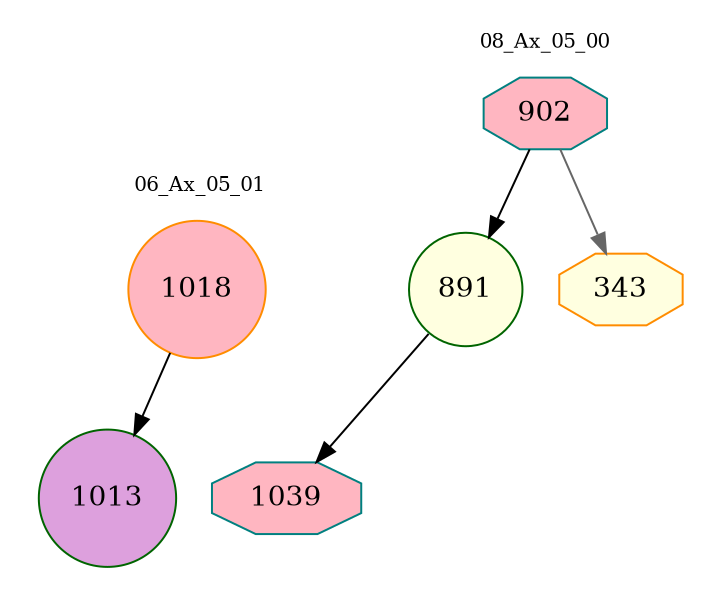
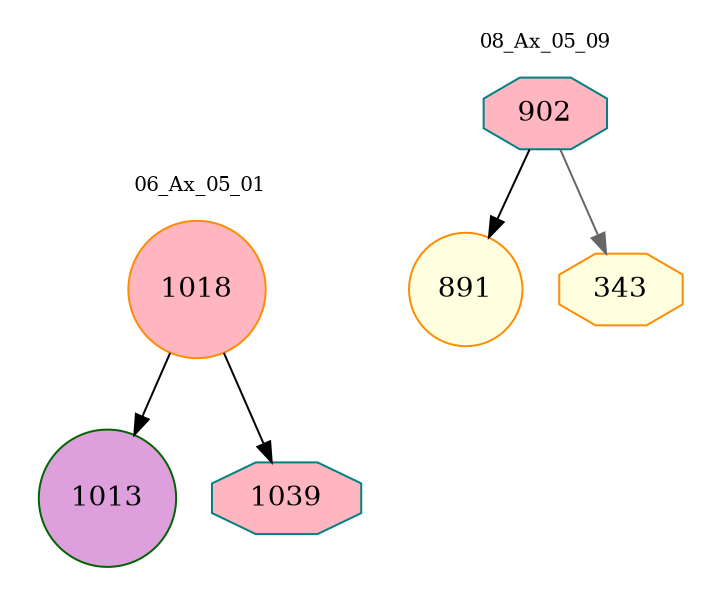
(545, 43) -> (545, 43)
(466, 289) -> (466, 289)
(389, 379) -> (244, 398)
